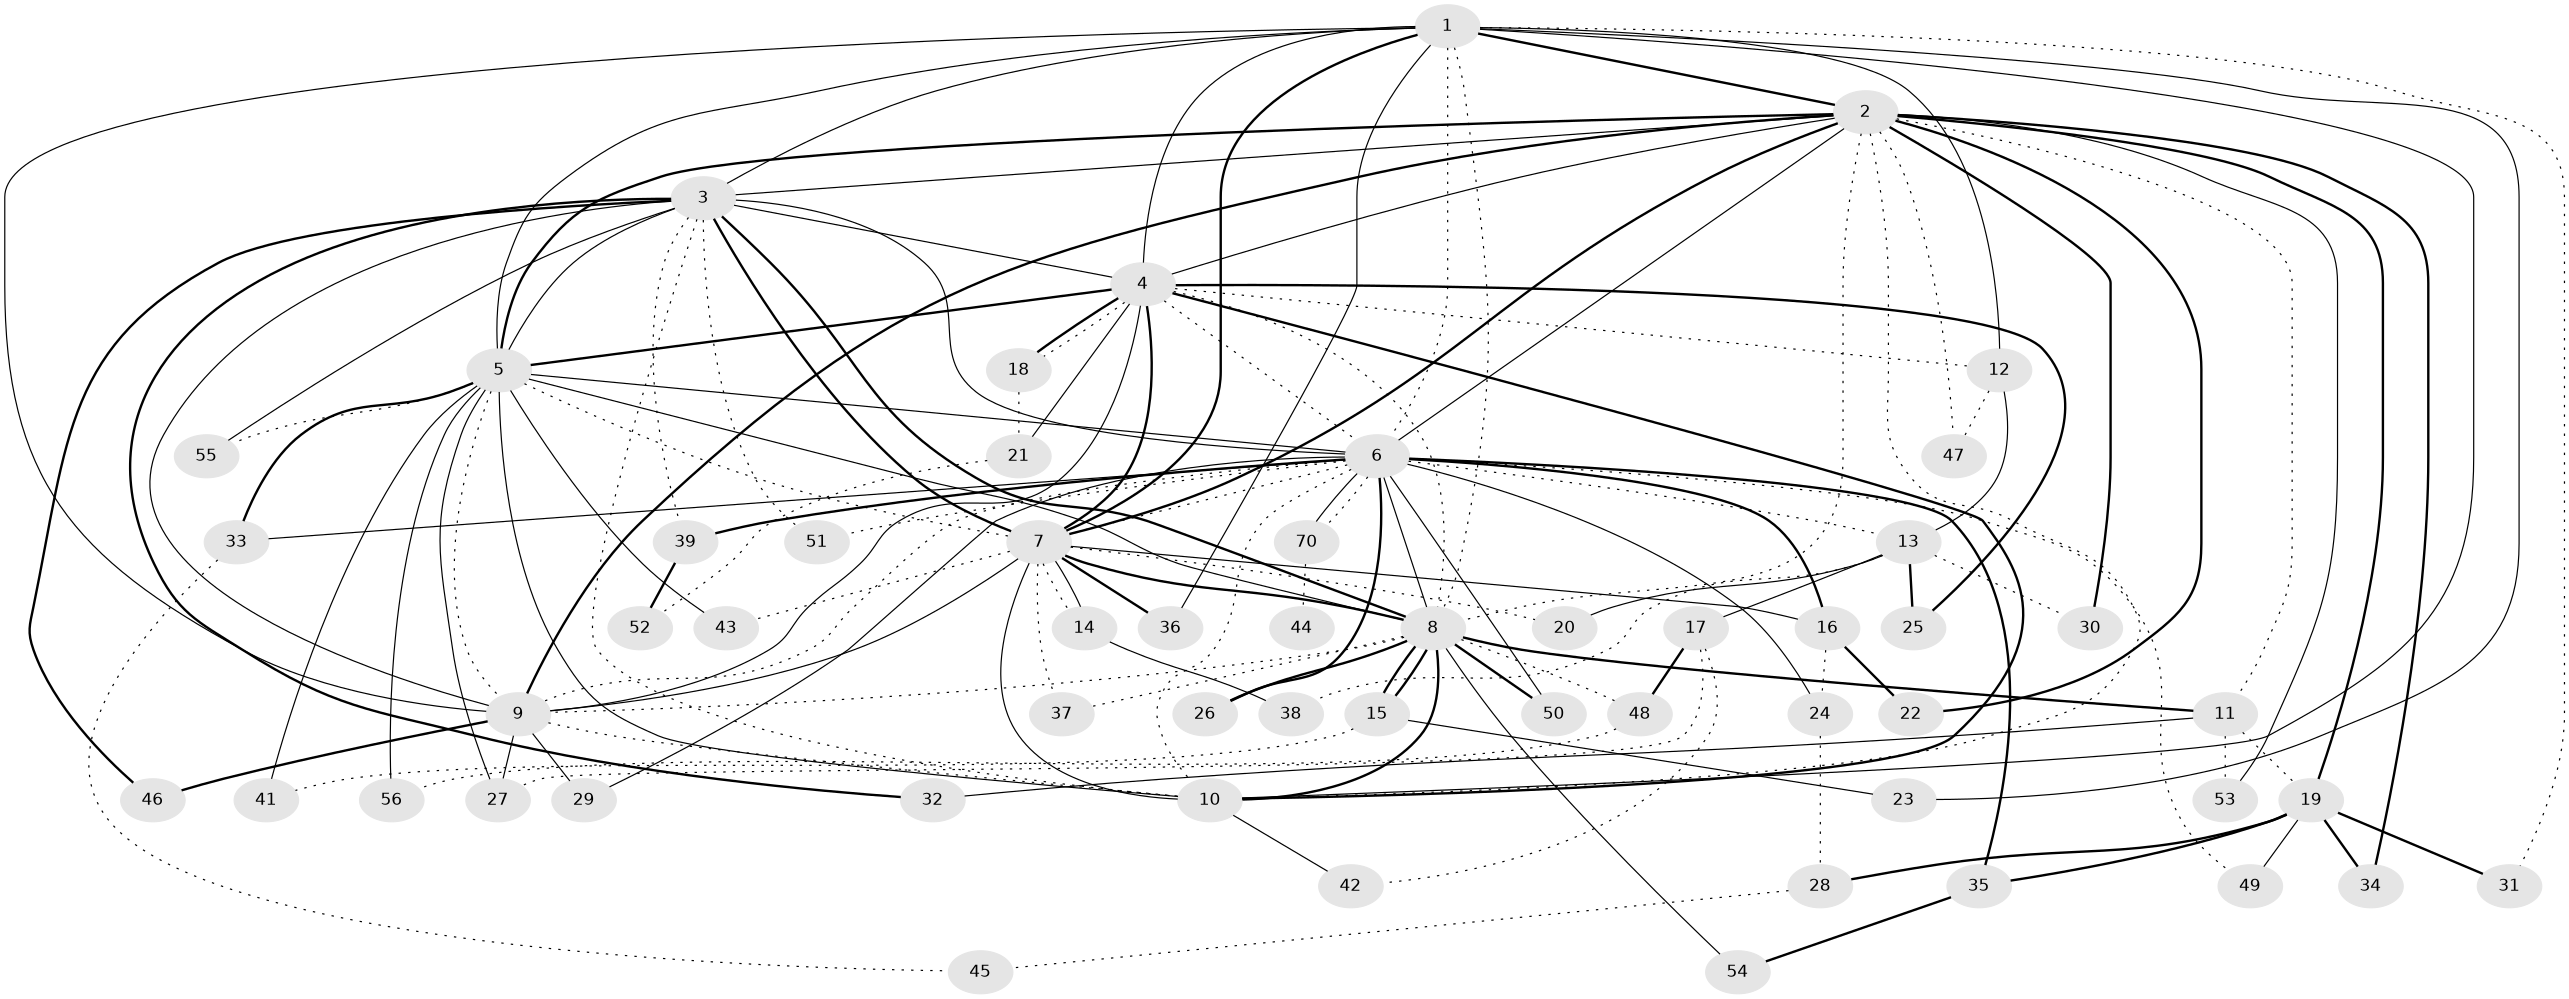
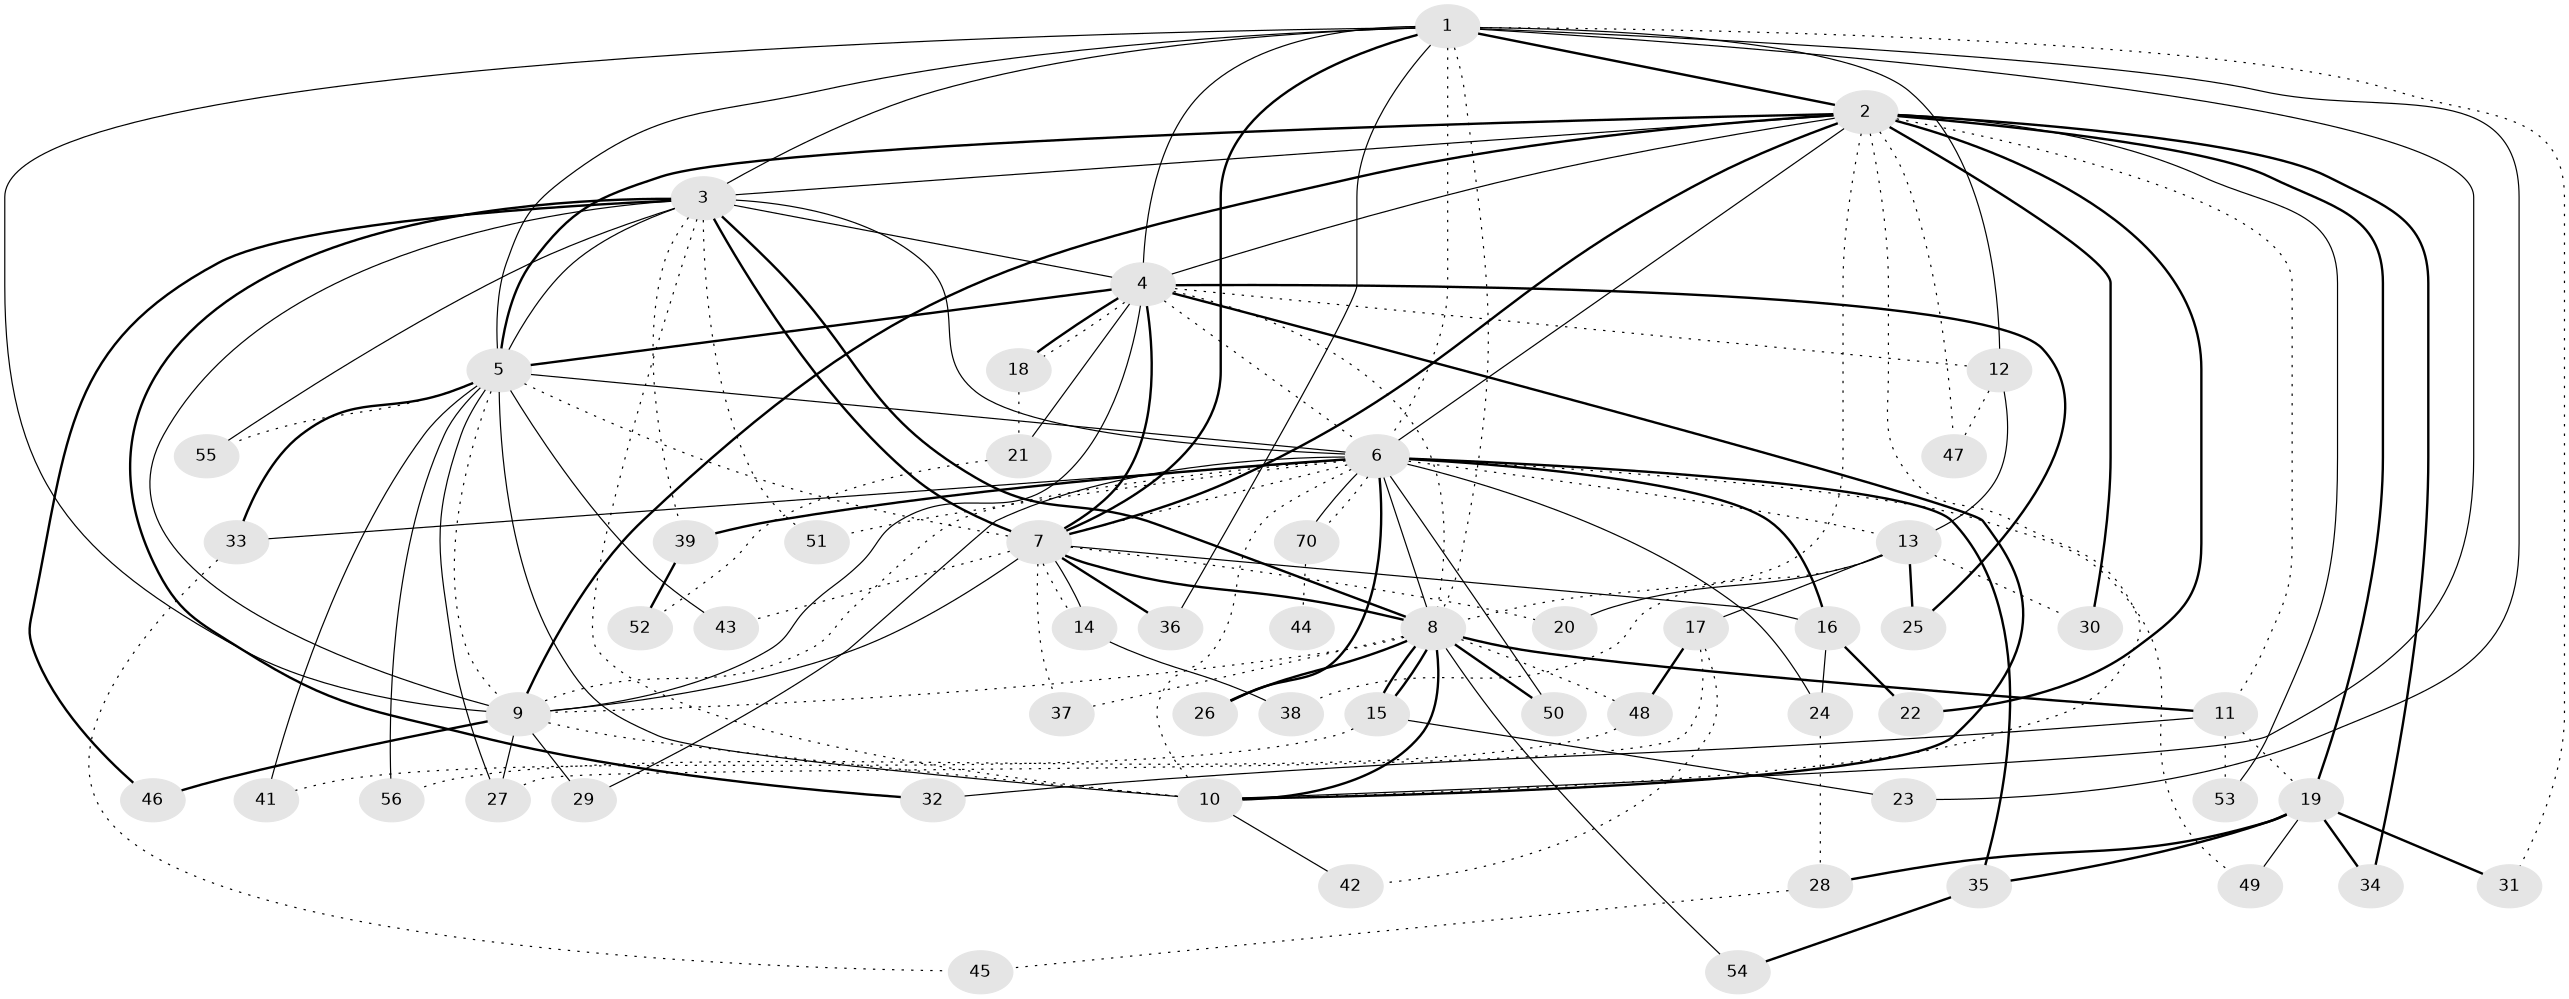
(881, 469) -> none
(1824, 671) -> (1824, 671)
(1018, 734) -> none
